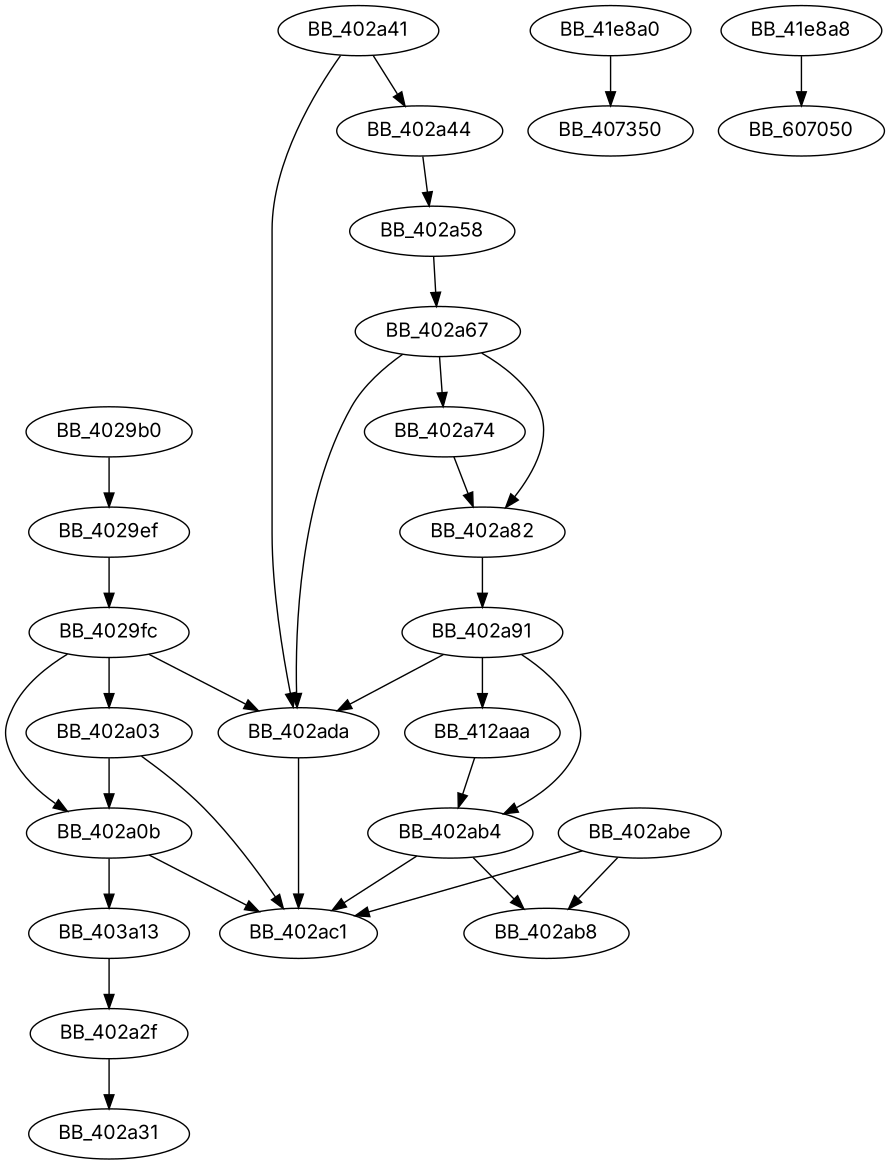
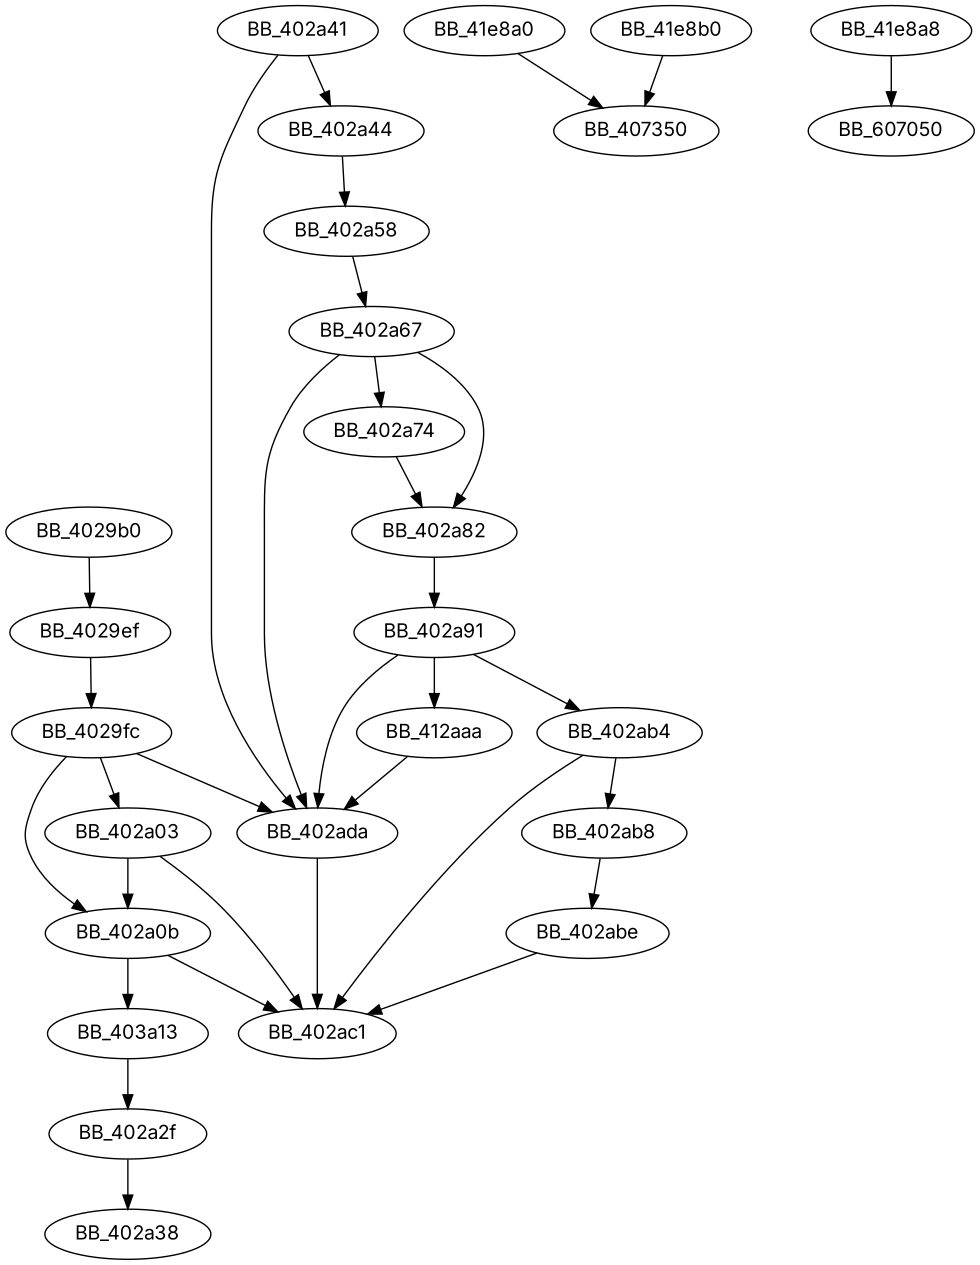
none -> (671, 31)
(469, 776) -> (381, 779)
(598, 878) -> (597, 876)
(109, 1134) -> (128, 1234)
